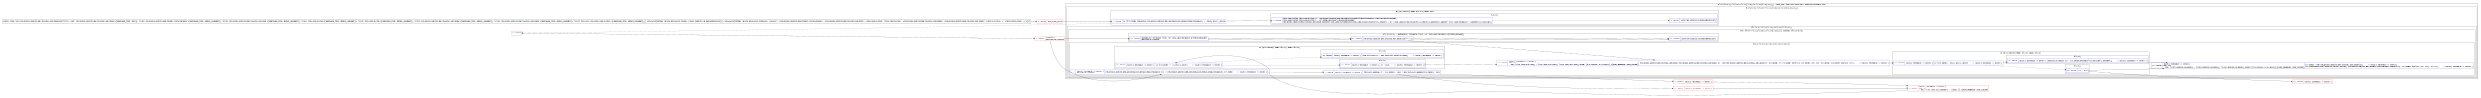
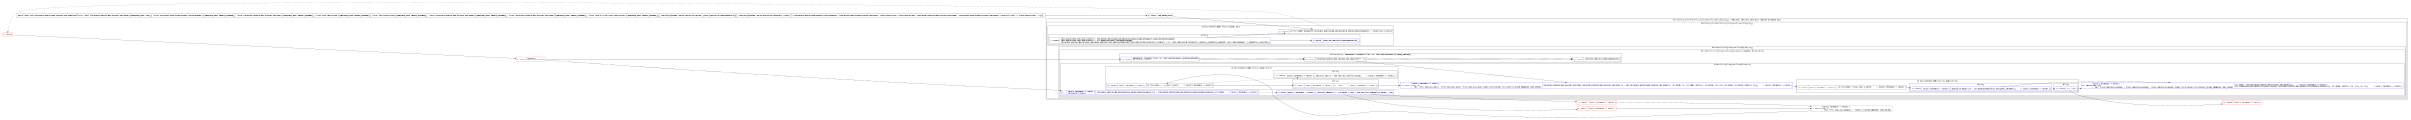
(1248, 21) -> (1245, 35)
(1382, 55) -> (1335, 76)
(2024, 67) -> (2052, 89)
